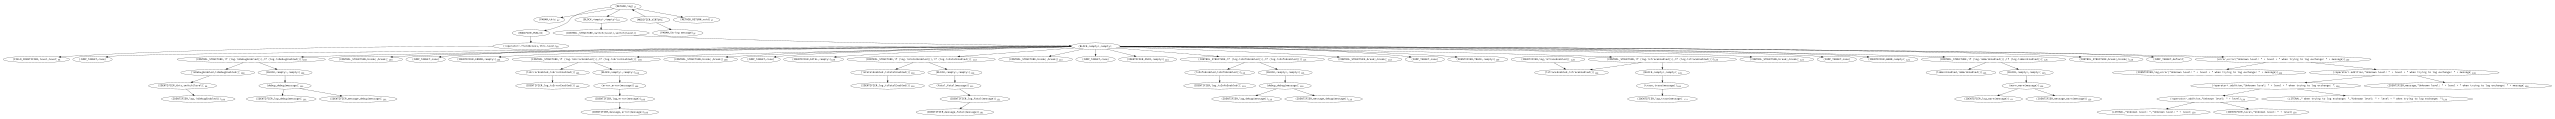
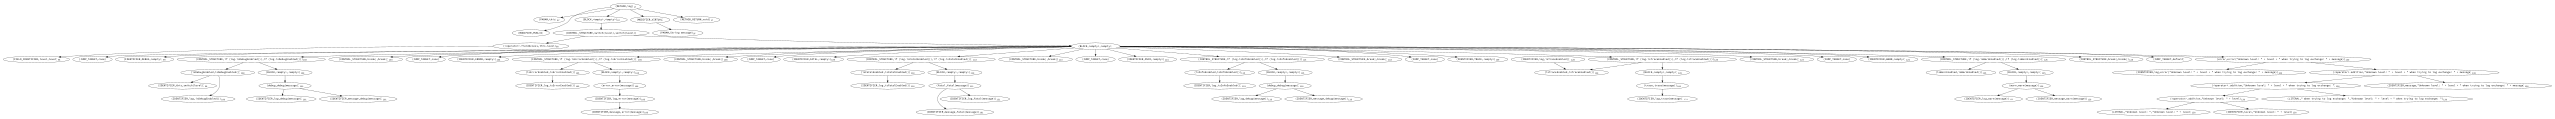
(640, 13) -> (636, 13)
(531, 39) -> (567, 39)
none -> (145, 59)
(190, 92) -> (219, 87)
(966, 105) -> (937, 98)
